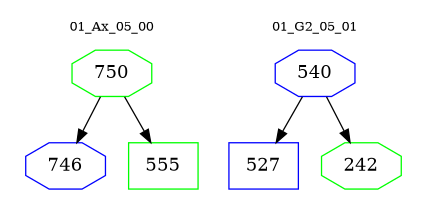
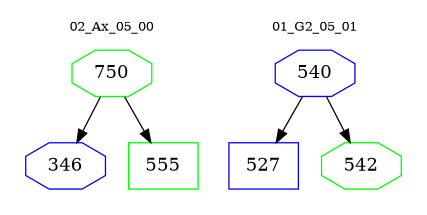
(112, 28) -> (112, 28)
(66, 166) -> (66, 166)
(361, 166) -> (361, 166)
